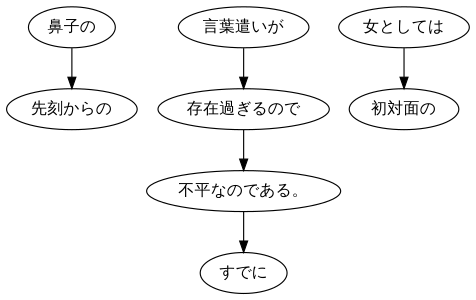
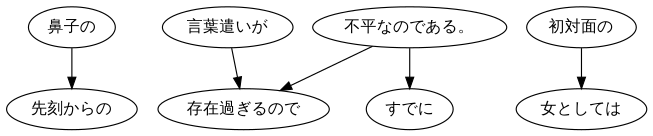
(404, 63) -> (581, 63)
(244, 145) -> (332, 66)
